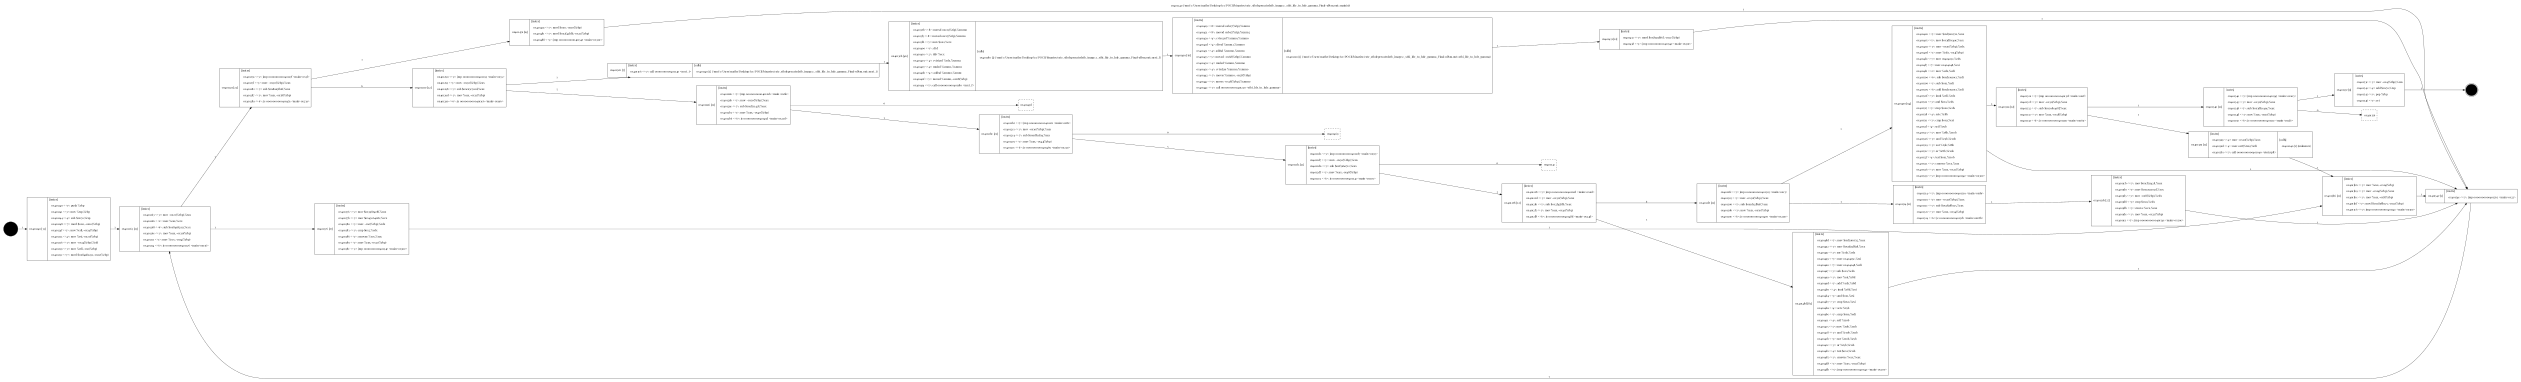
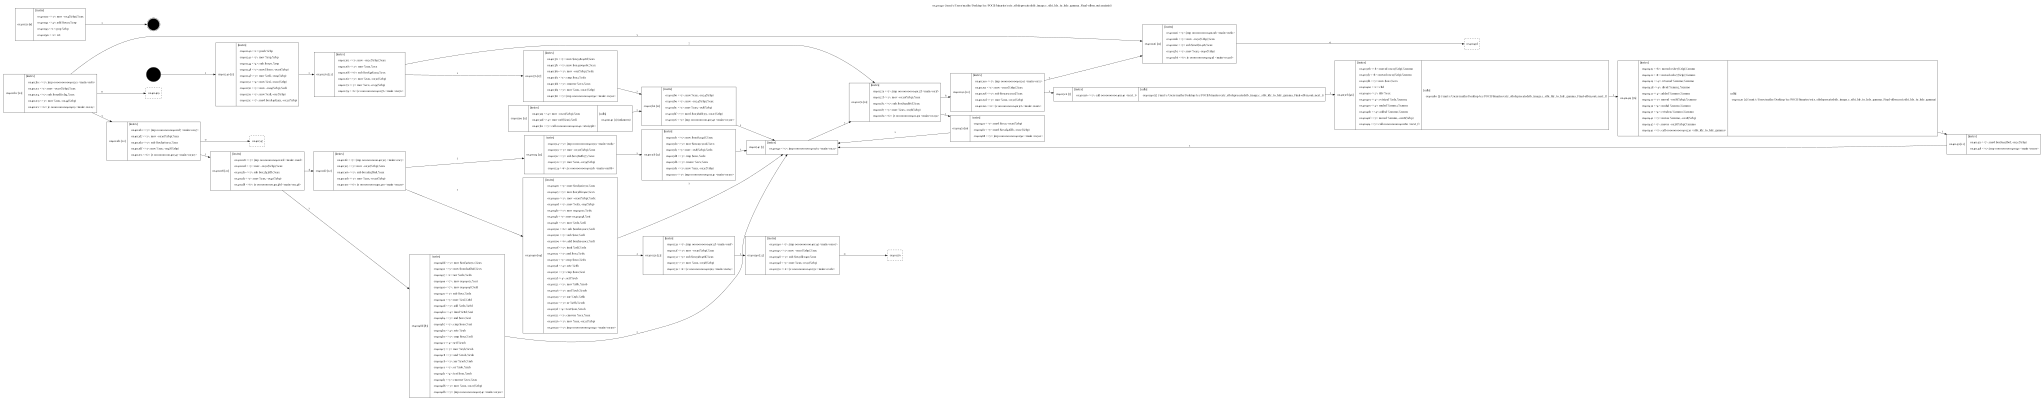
(2315, 98) -> none
(884, 119) -> (601, 37)
(2137, 124) -> none
(1343, 378) -> (829, 131)
